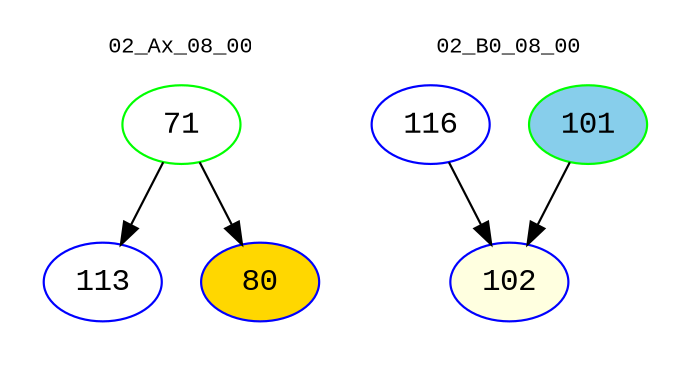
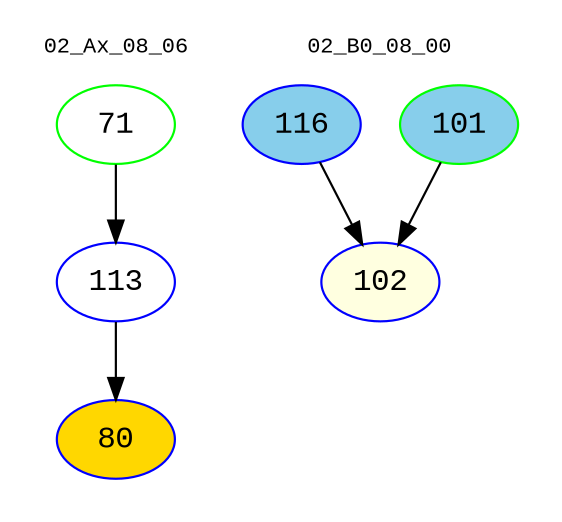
(181, 47) -> (117, 47)
(431, 125) -> (302, 125)
(216, 194) -> (116, 350)
